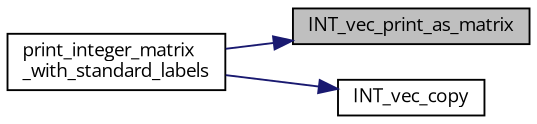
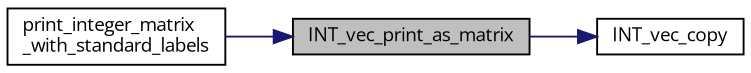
(272, 81) -> (554, 37)
